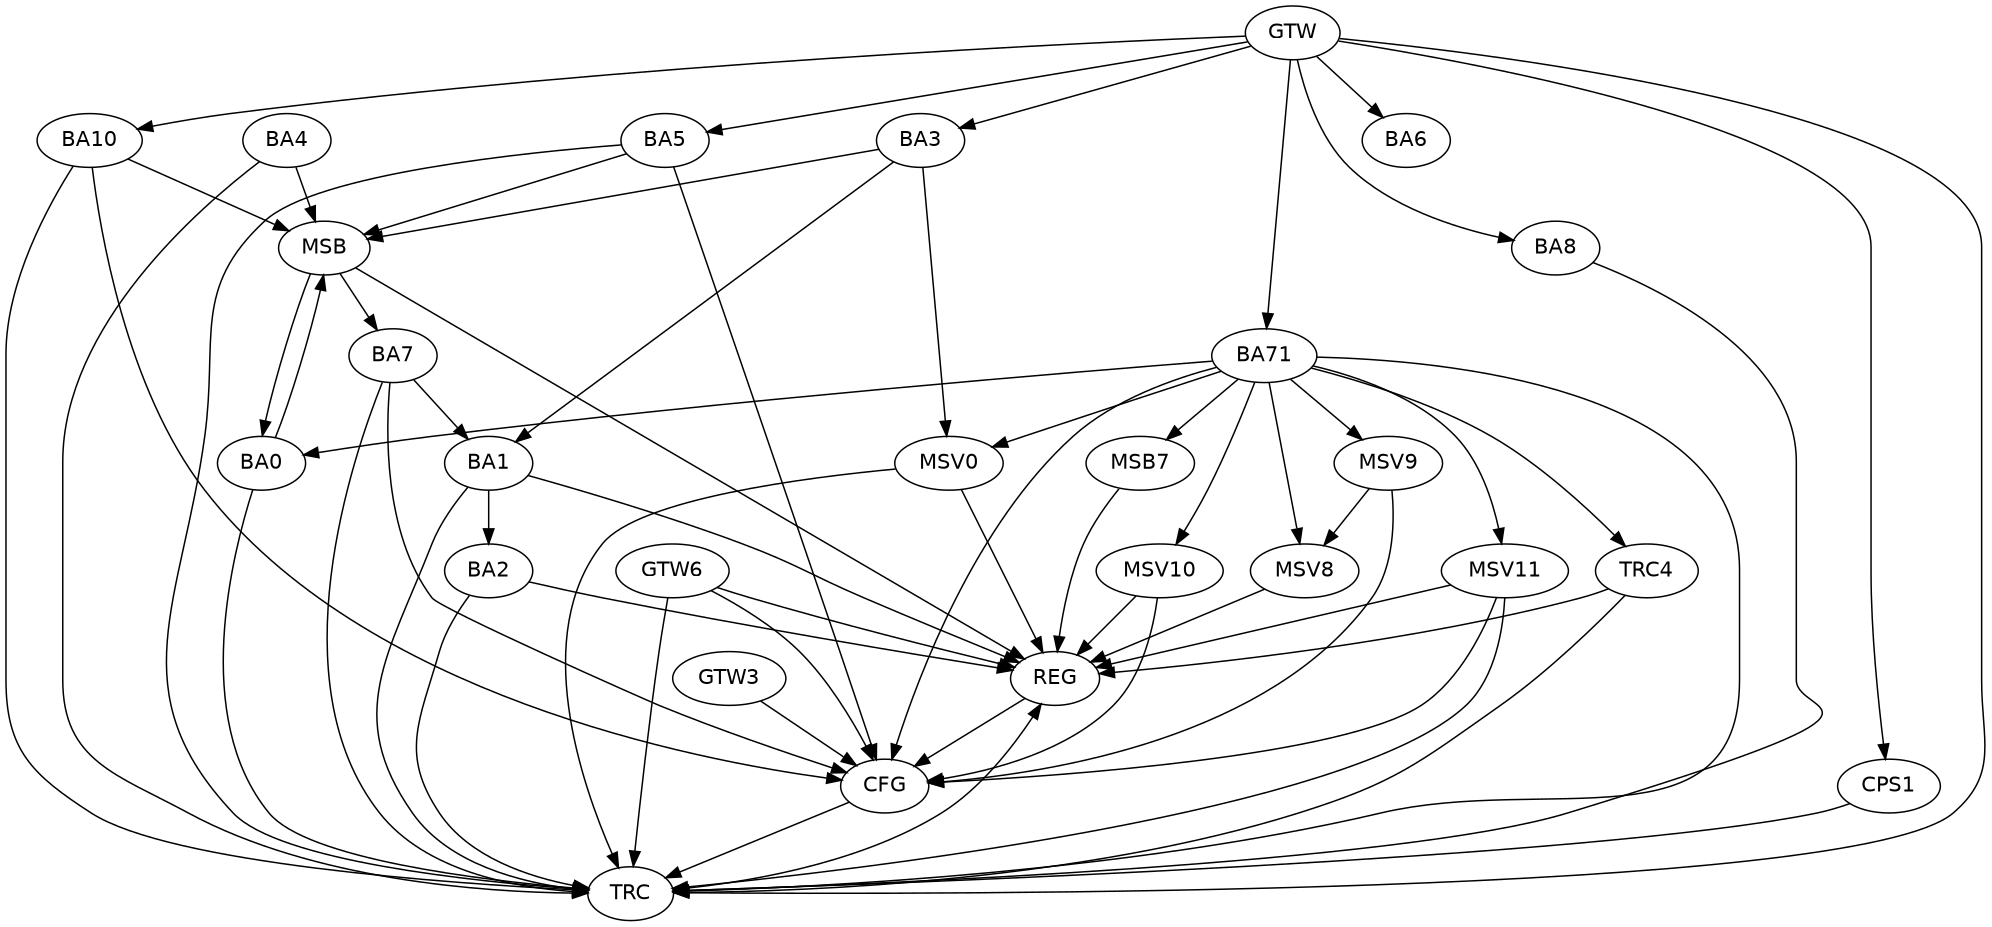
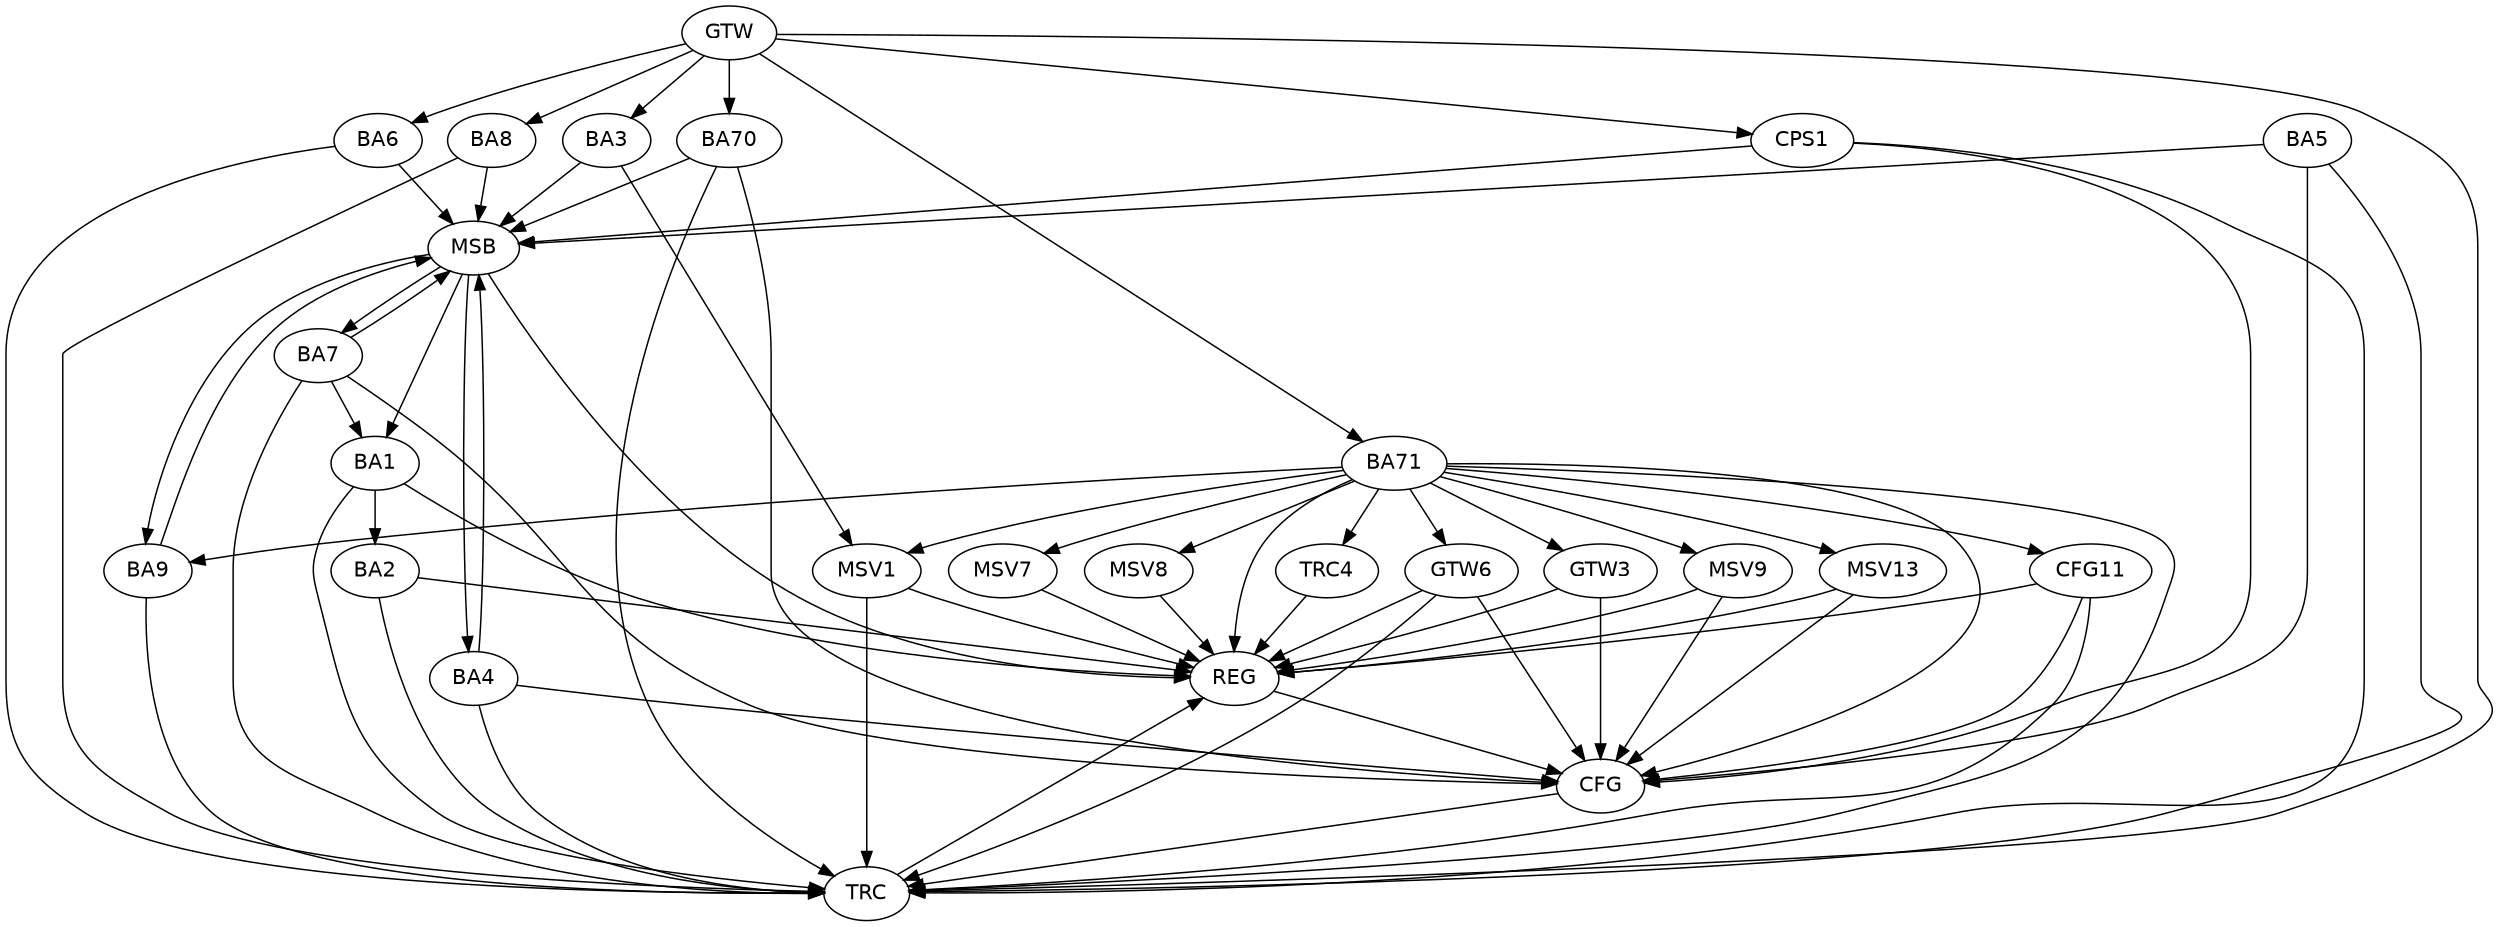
(985, 86) -> none
(90, 140) -> (729, 140)
none -> (484, 186)
none -> (421, 189)
none -> (1143, 194)
(702, 304) -> (428, 349)
none -> (394, 310)
none -> (464, 447)
(262, 463) -> (148, 571)
(949, 463) -> (867, 571)
(1140, 463) -> (1003, 571)
none -> (1424, 510)
(1351, 511) -> (1486, 639)
none -> (1490, 513)
none -> (1267, 539)
none -> (2251, 549)
(1160, 571) -> (1883, 571)
(1505, 571) -> (2091, 571)
none -> (1425, 629)
none -> (1029, 737)
(1241, 829) -> (21, 752)
